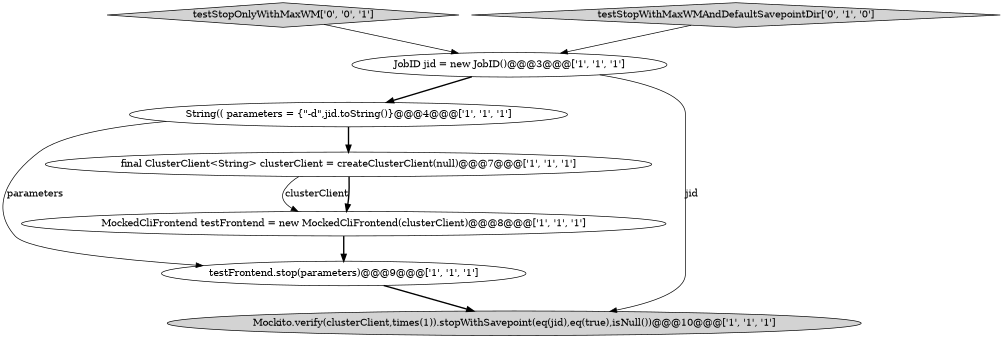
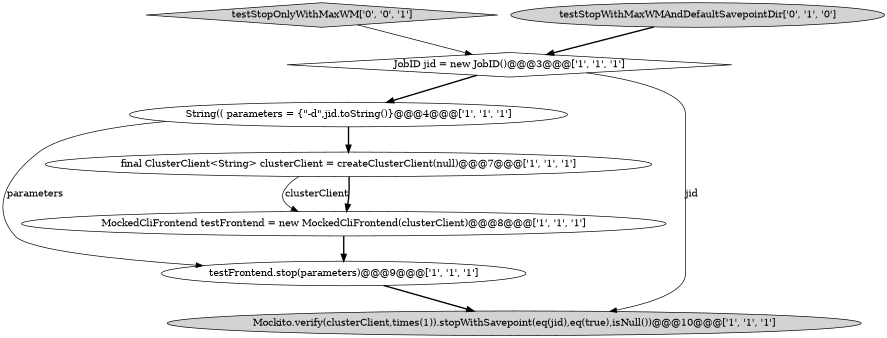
(736, 15) -> (698, 15)
(629, 38) -> (604, 40)
(509, 65) -> (509, 65)
